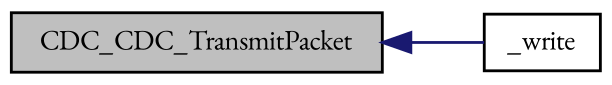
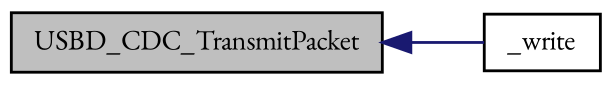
(197, 42) -> (197, 42)
